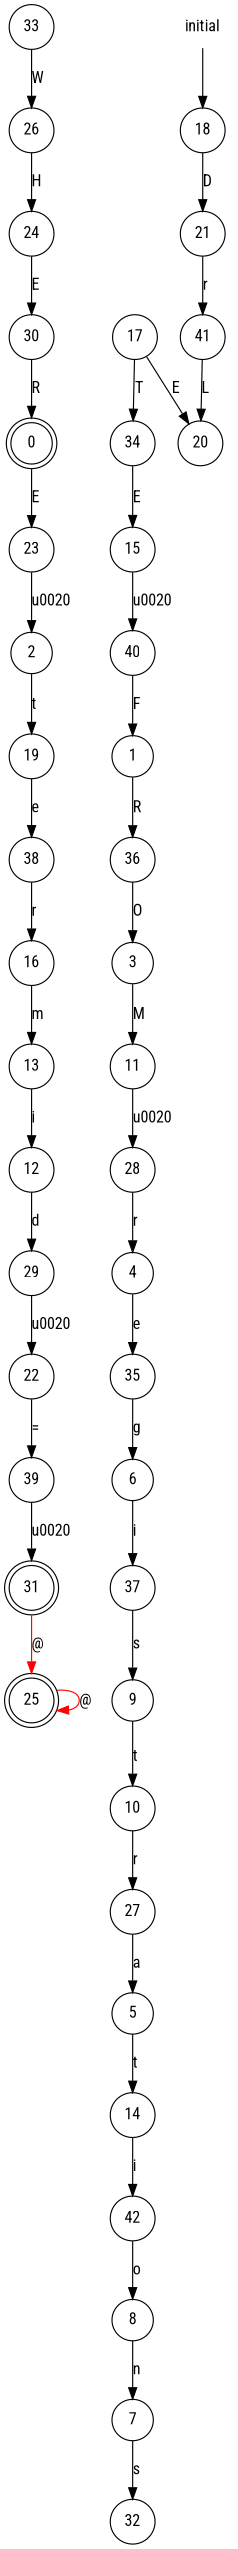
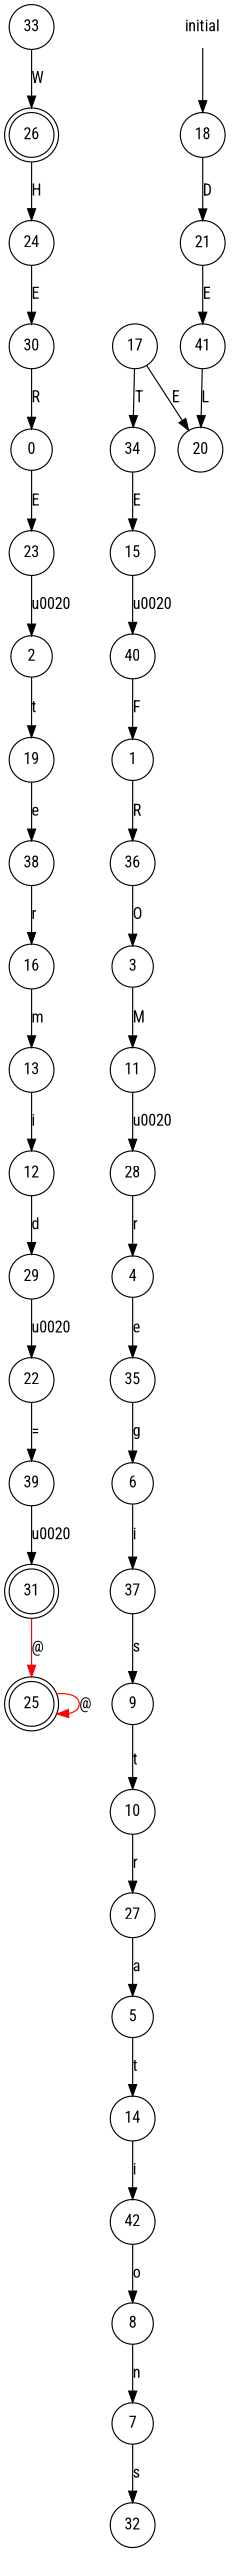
(32, 130) -> (32, 135)
(206, 285) -> (207, 295)
(32, 443) -> (32, 450)
